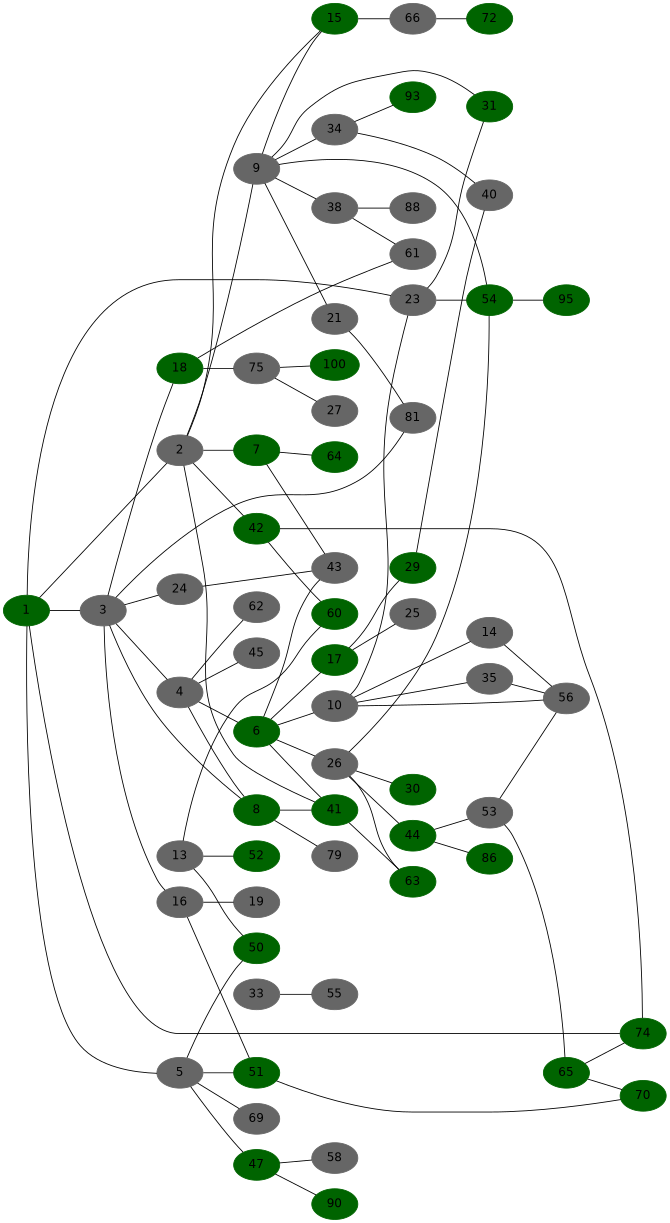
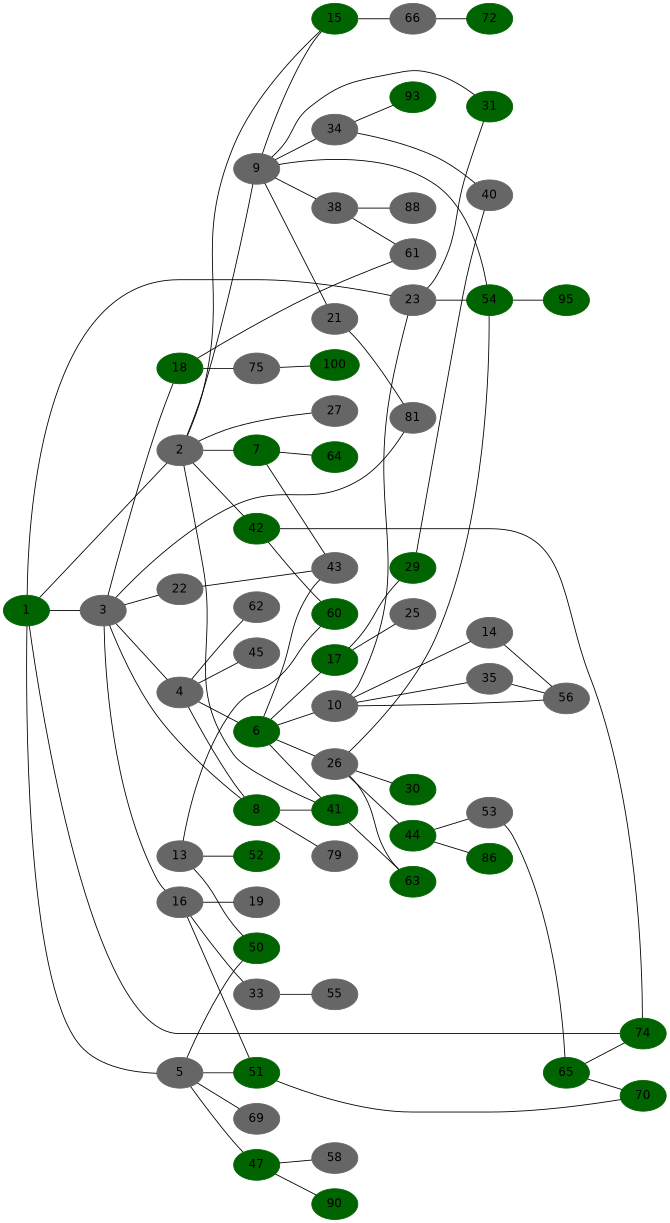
(296, 390) -> (254, 422)
(180, 589) -> (180, 589)
(528, 756) -> none
none -> (216, 950)
